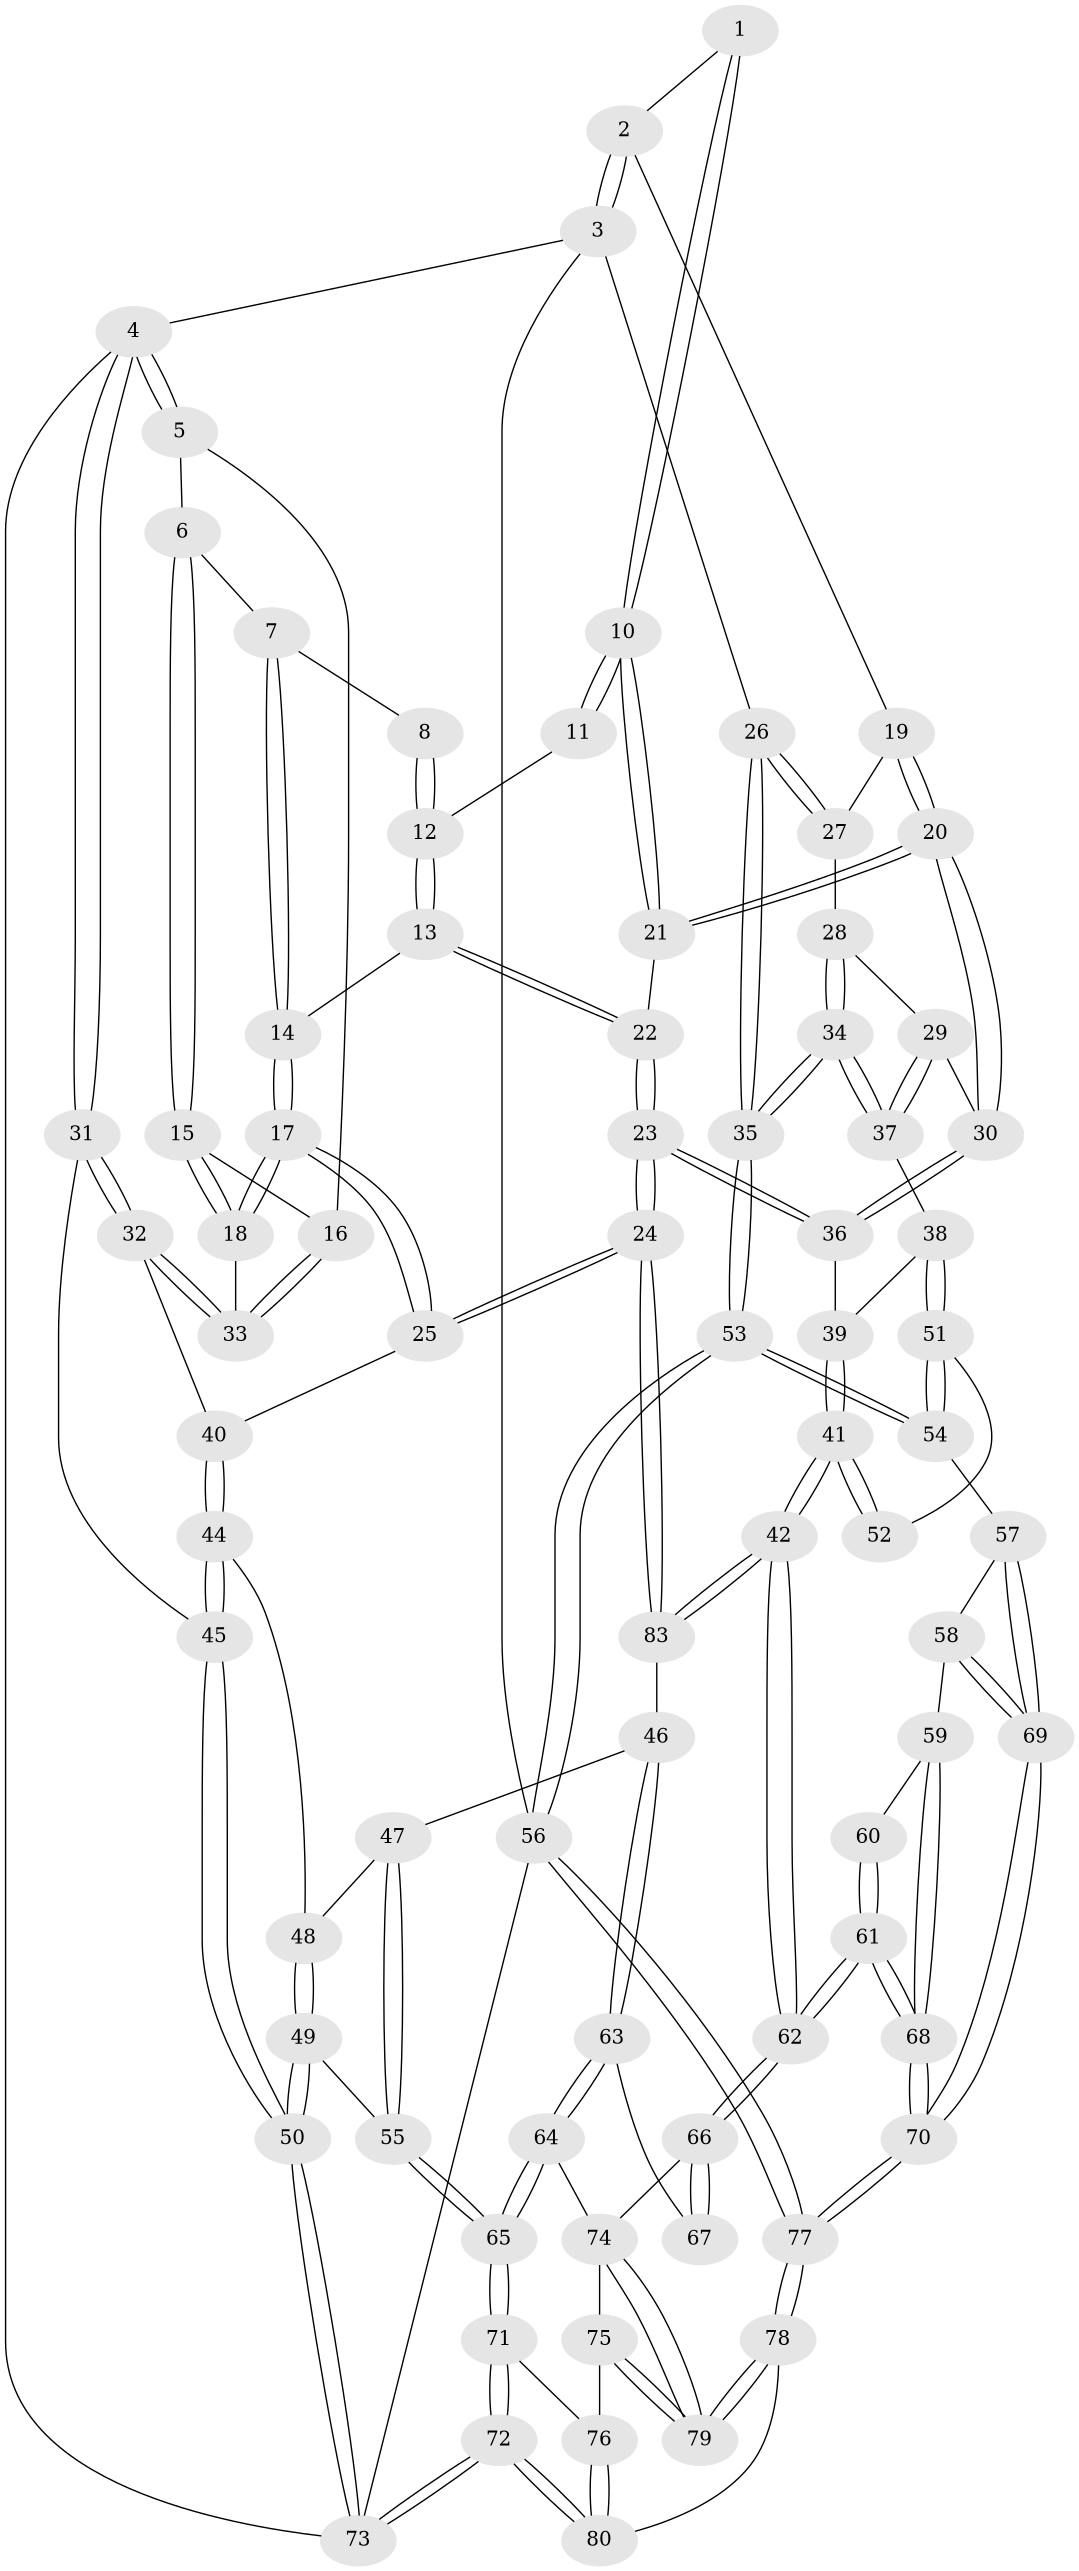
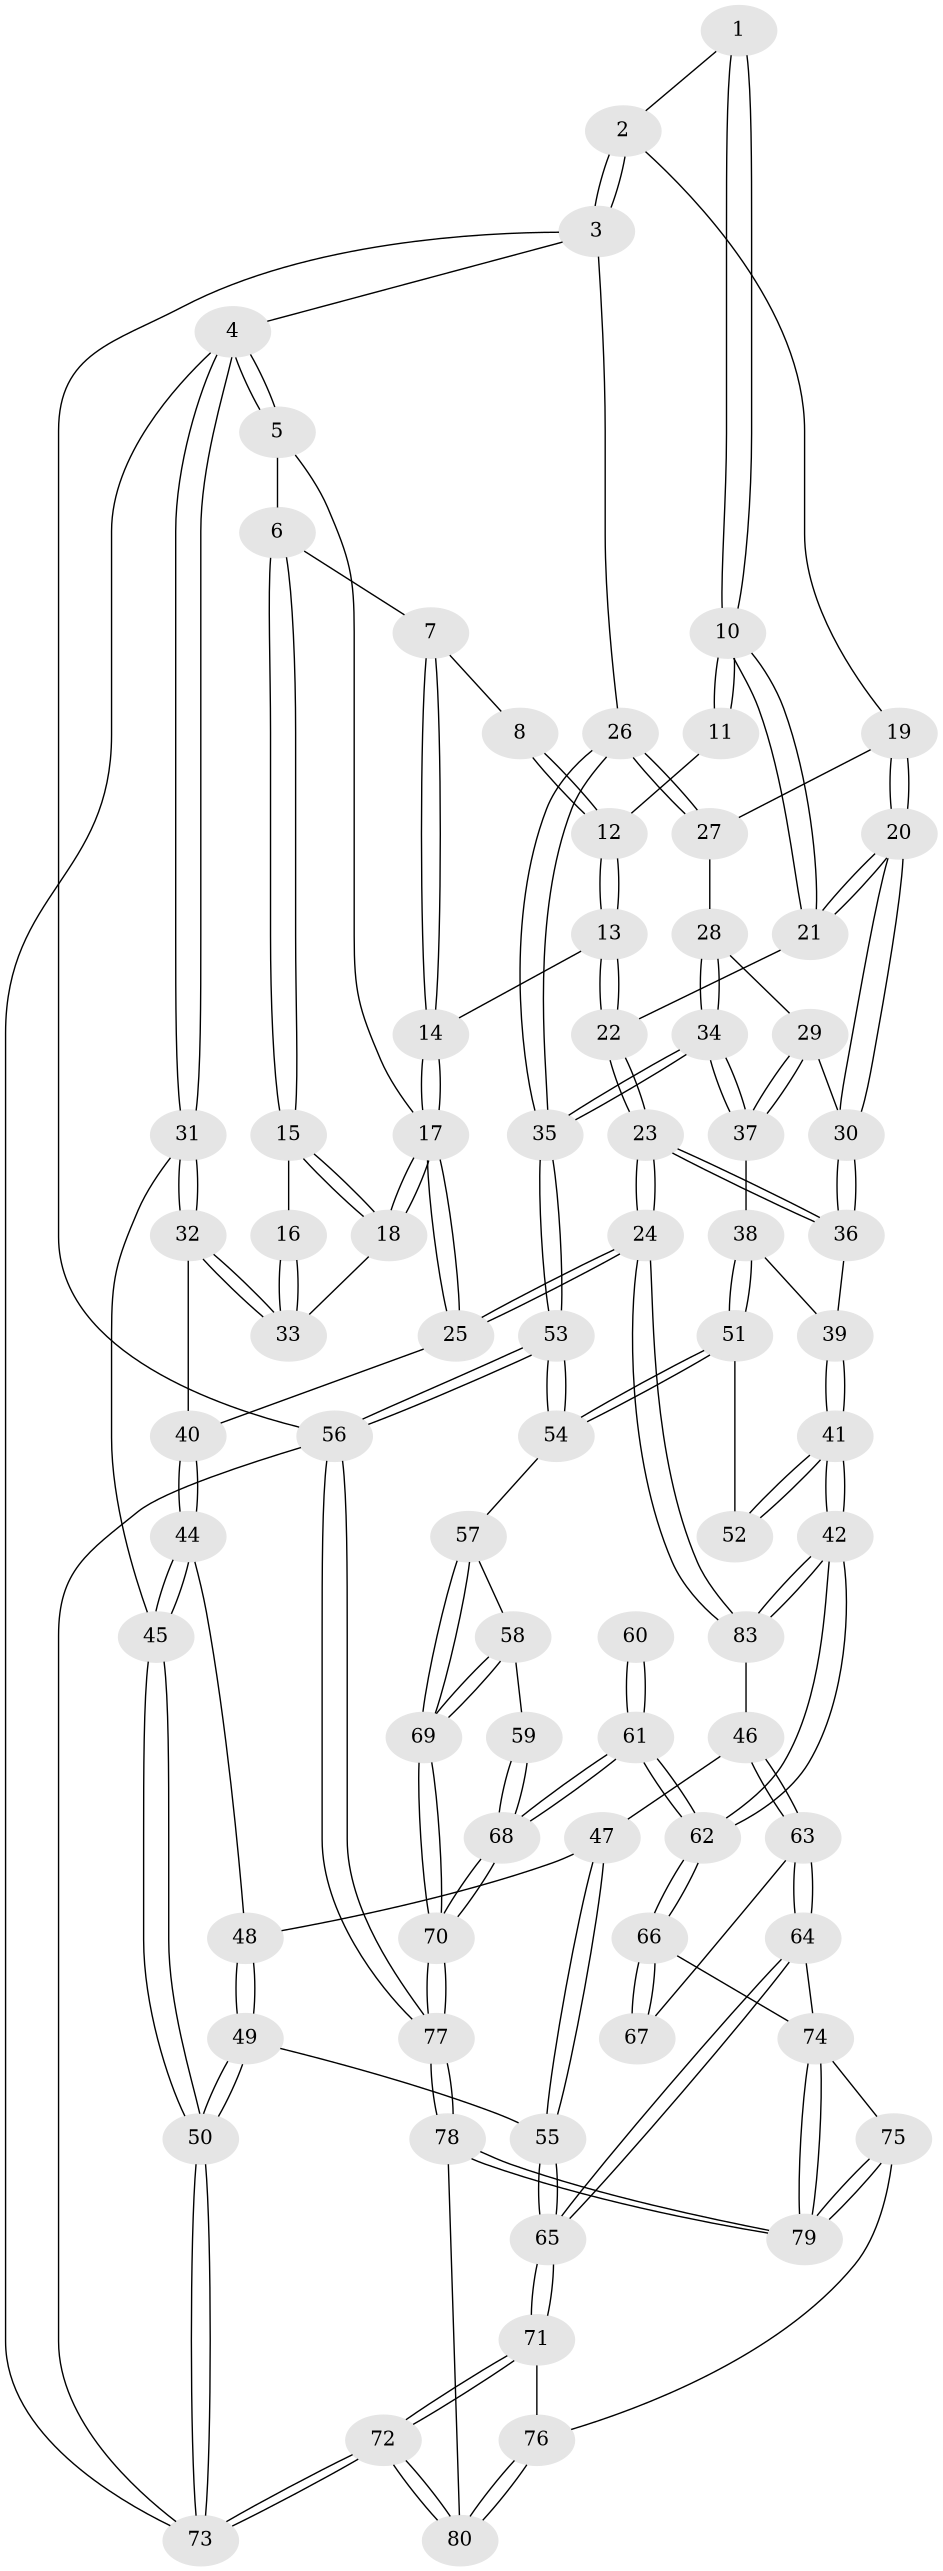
(349, 801) -> (354, 784)
(902, 1788) -> none
